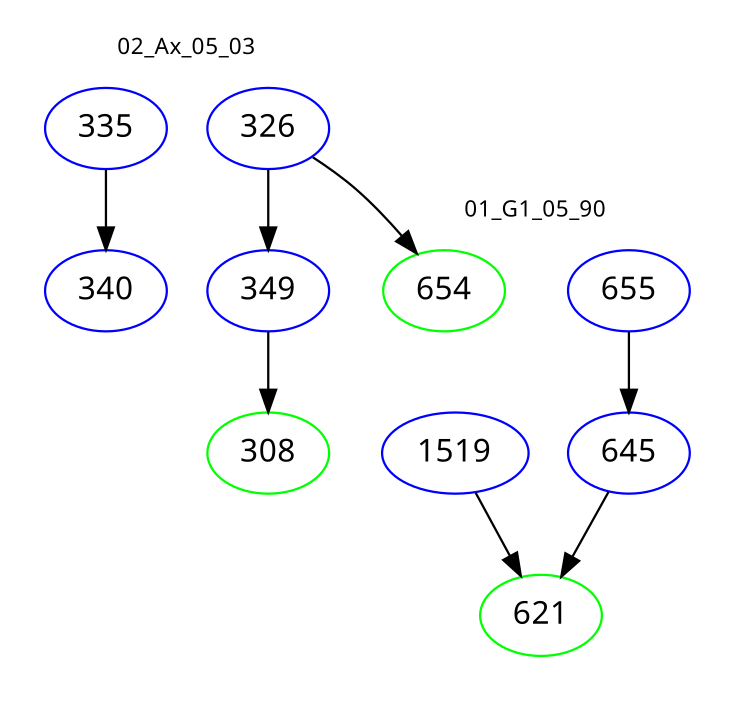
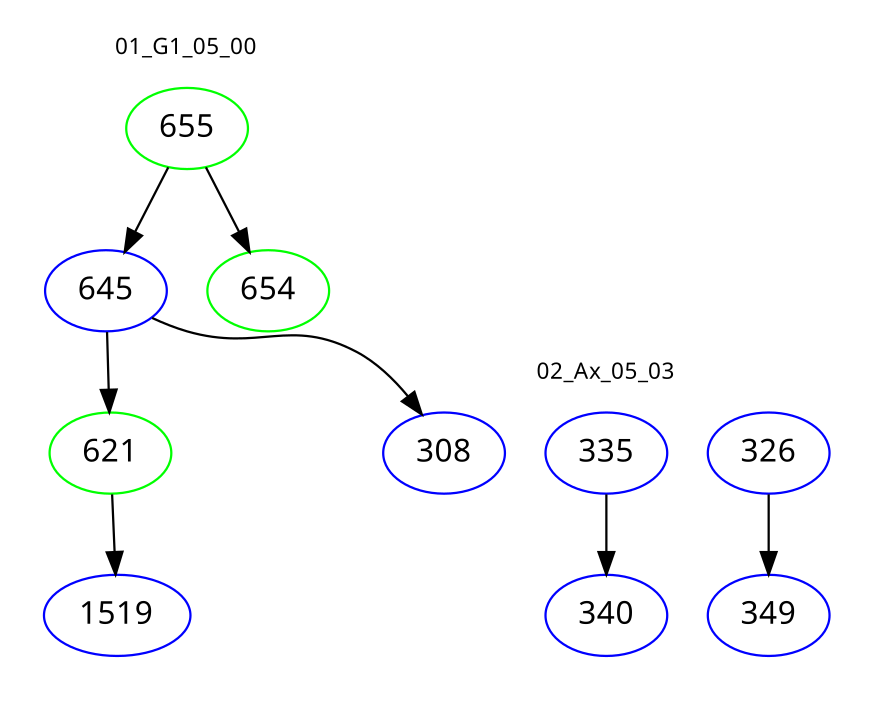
(536, 211) -> (187, 48)
(380, 212) -> (222, 200)
(629, 291) -> (187, 128)
(268, 361) -> (288, 336)
(268, 453) -> (444, 453)
(493, 524) -> (113, 523)
